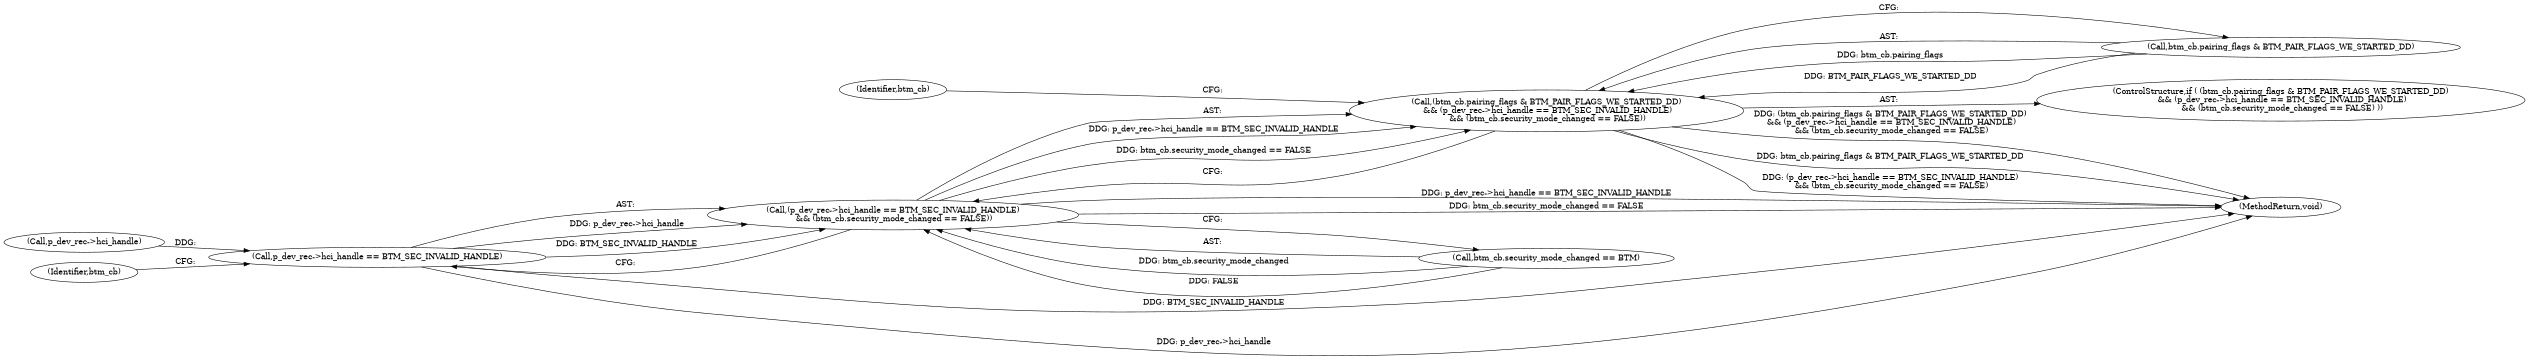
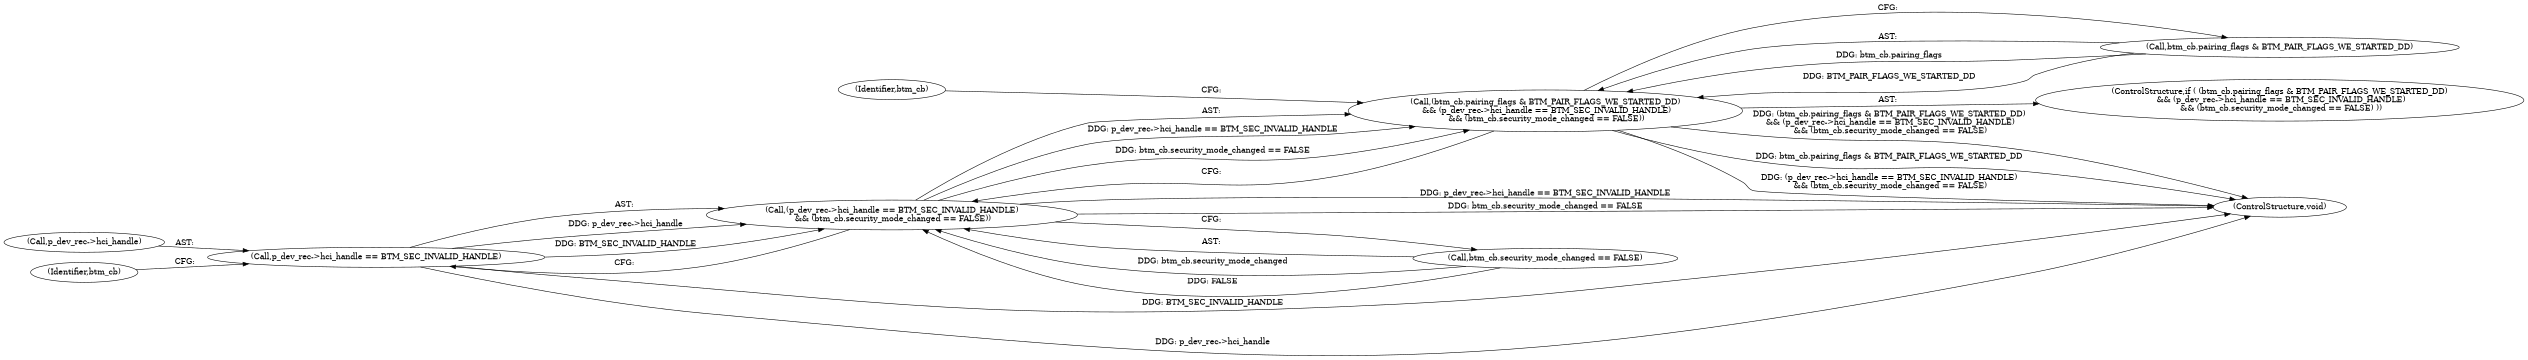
(2281, 207) -> (2280, 207)
(187, 243) -> (186, 243)
(1546, 258) -> (1545, 258)
